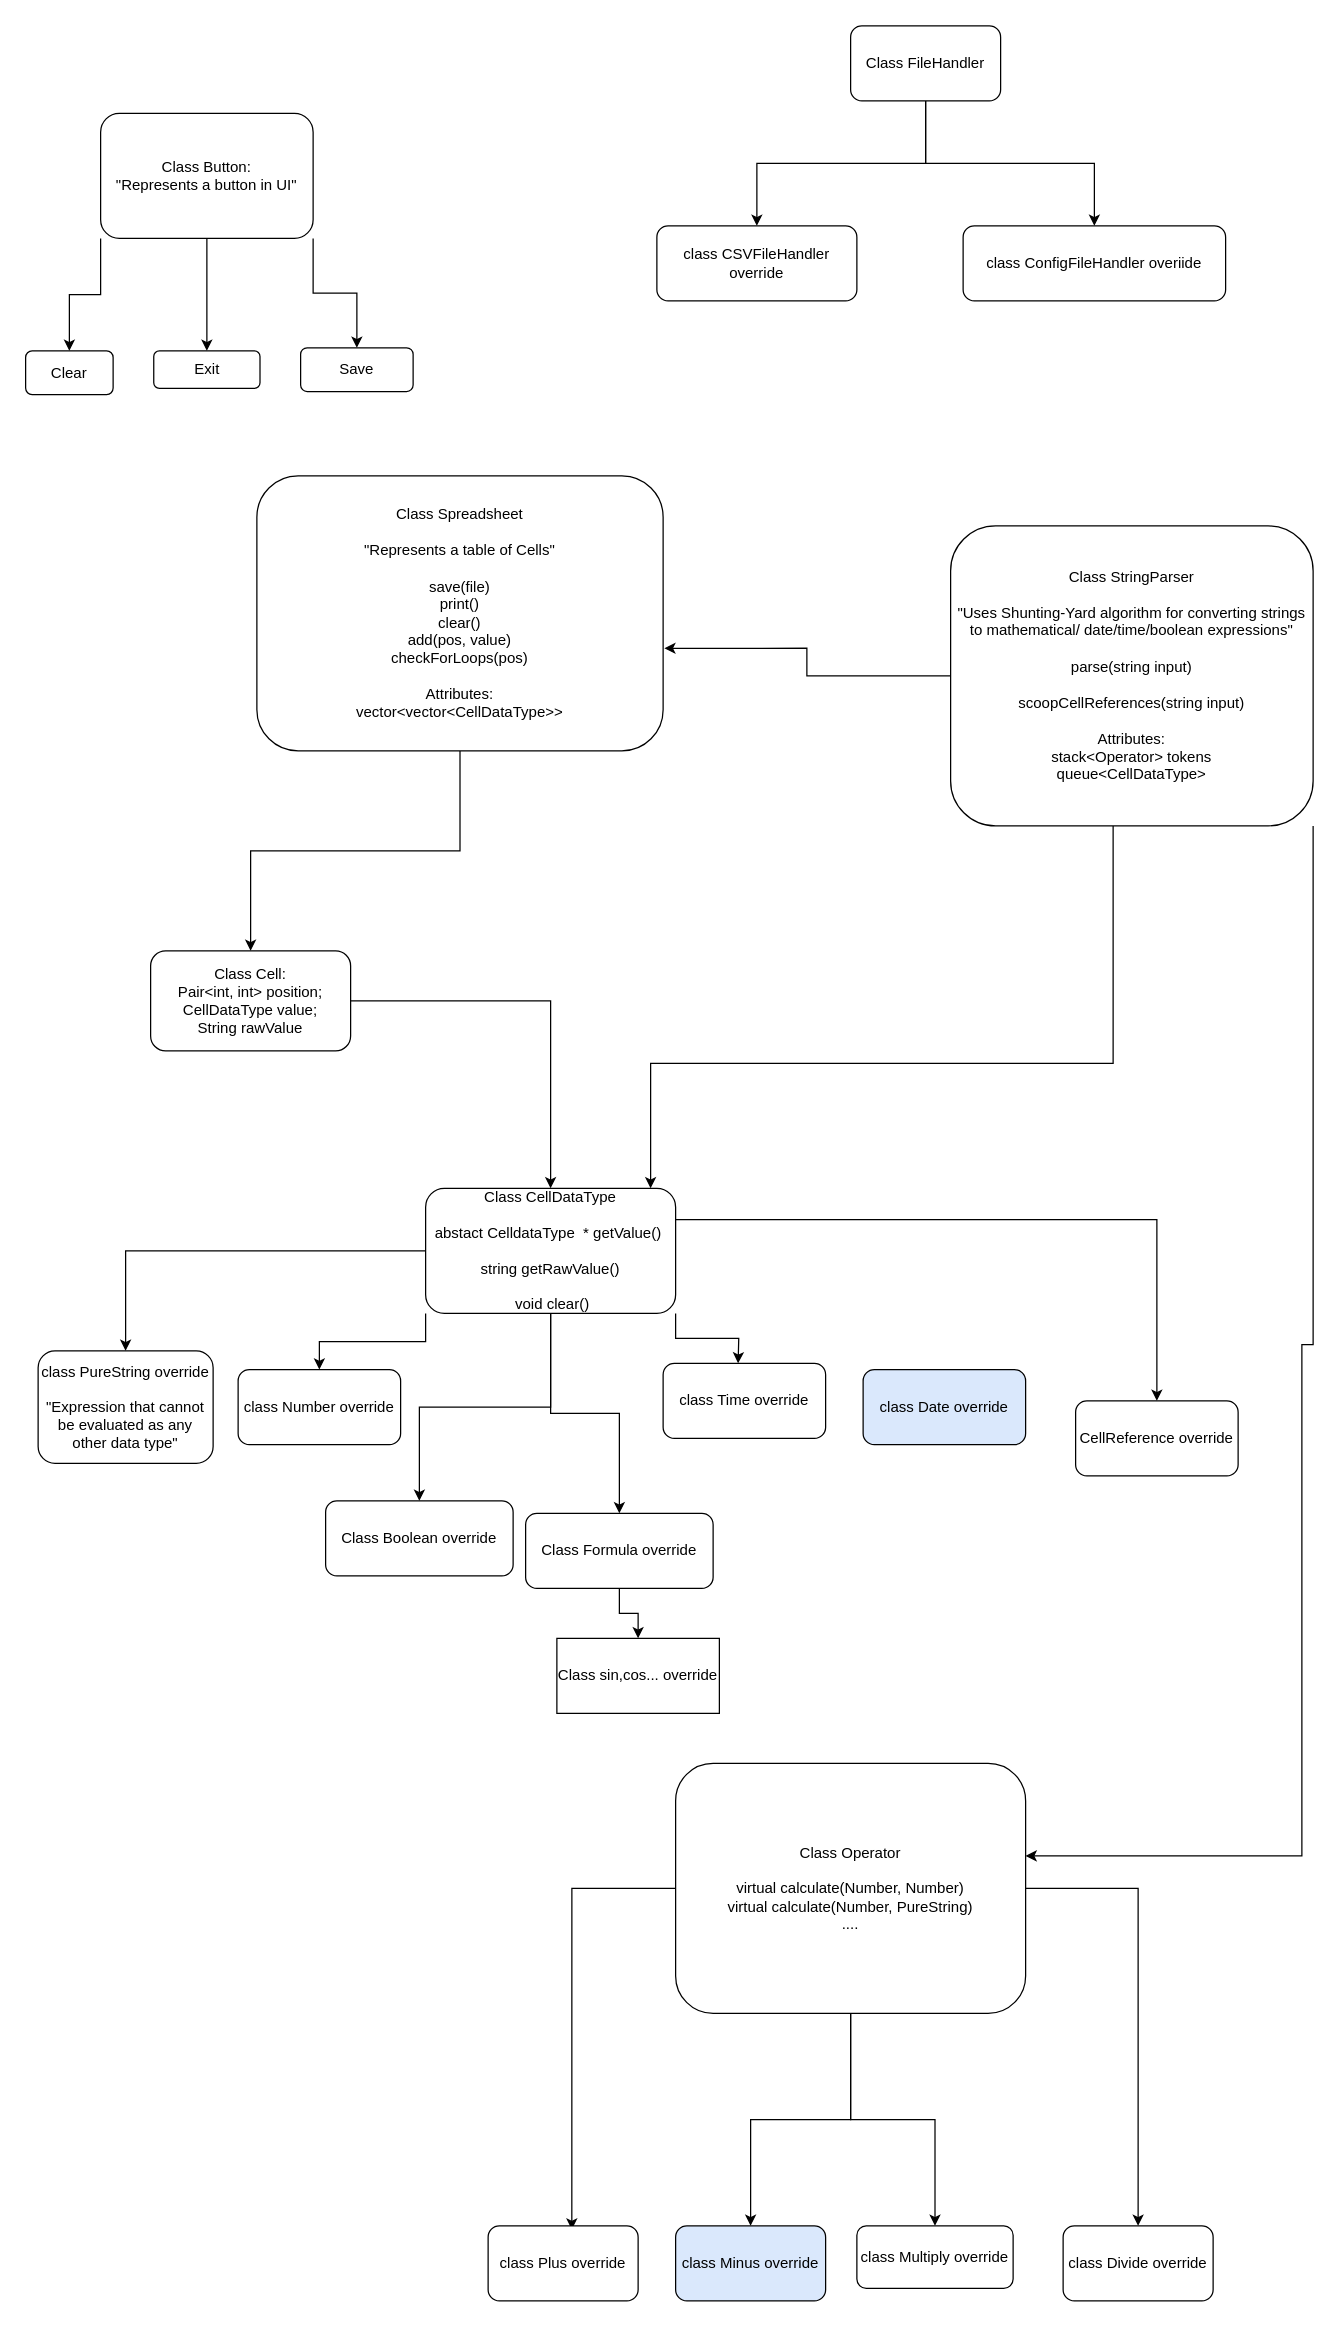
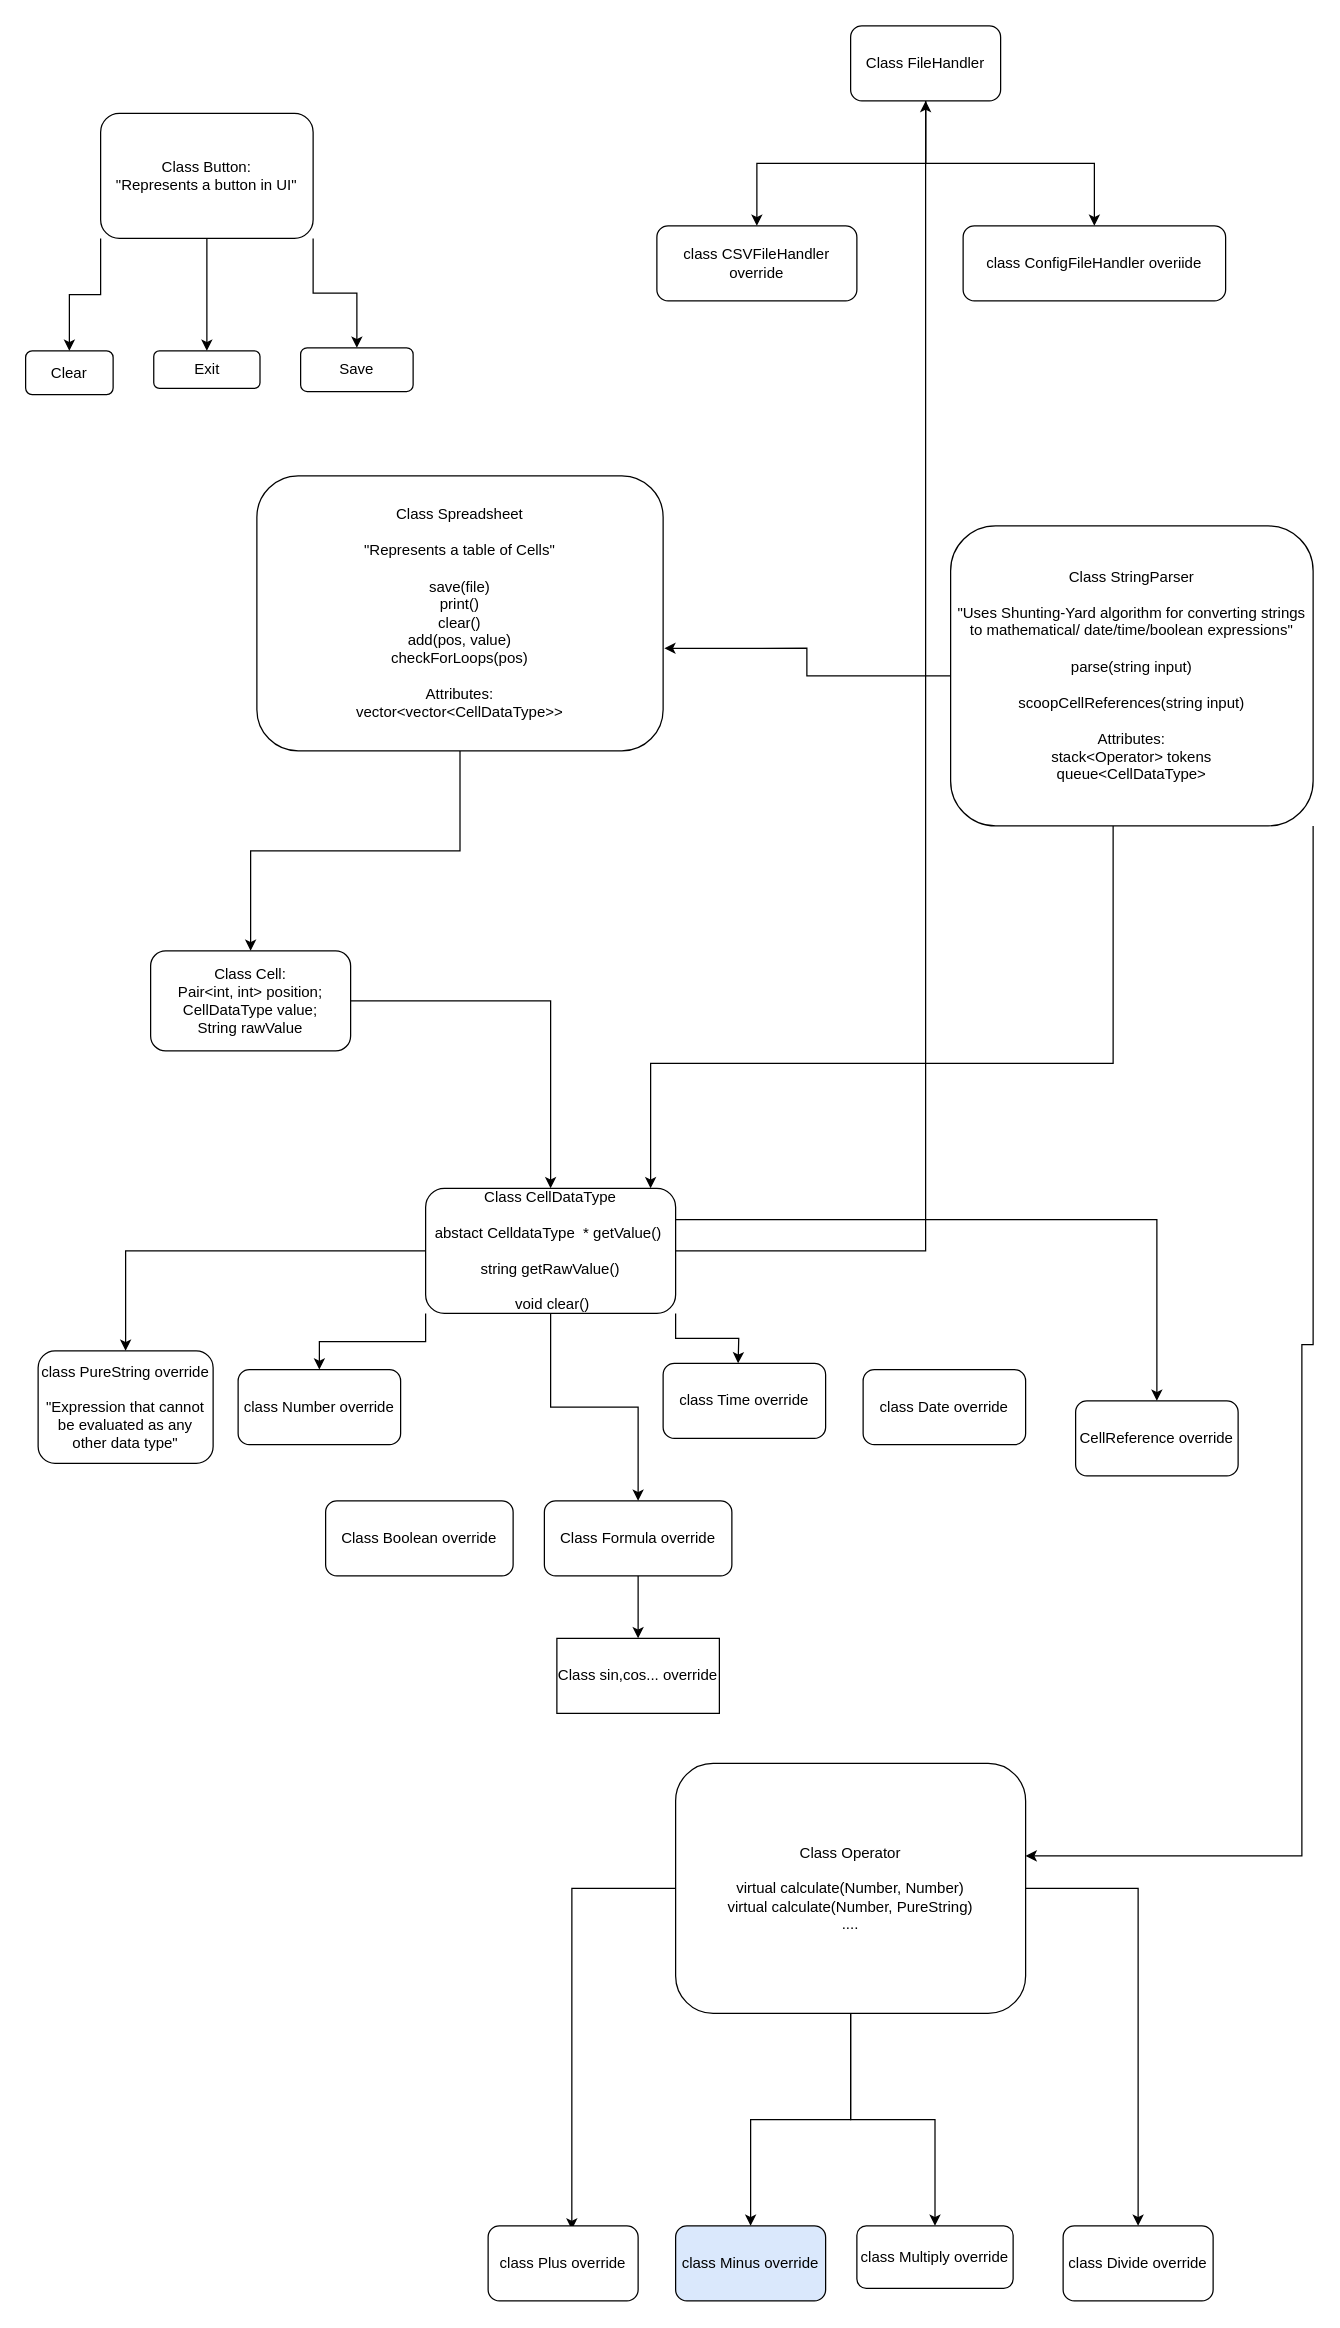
(441, 1407) -> (926, 834)
(944, 1407) -> (944, 1407)
(619, 1551) -> (638, 1538)
